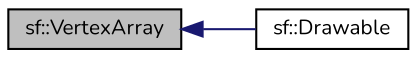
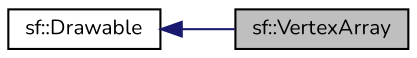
(229, 29) -> (208, 29)
